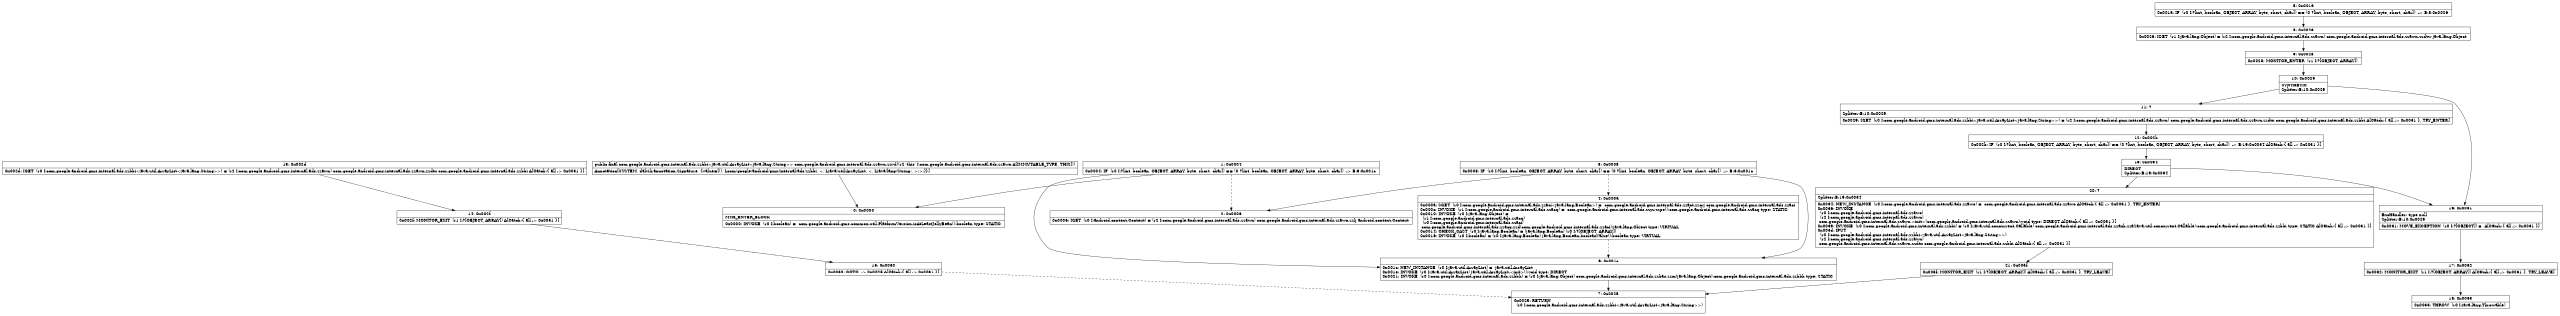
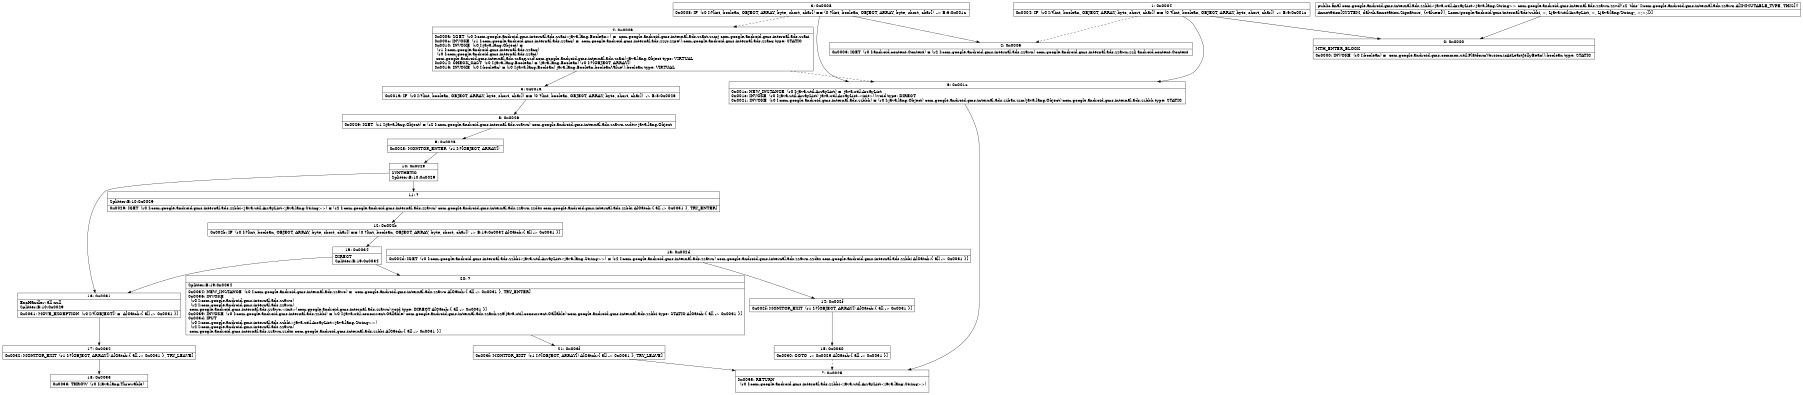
none -> (562, 78)
(2404, 215) -> (41, 303)
(1534, 301) -> (757, 380)
